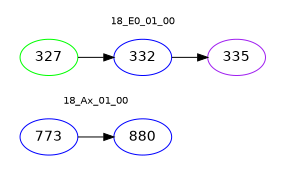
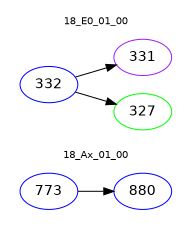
(91, 57) -> (91, 97)
(237, 57) -> (143, 57)
